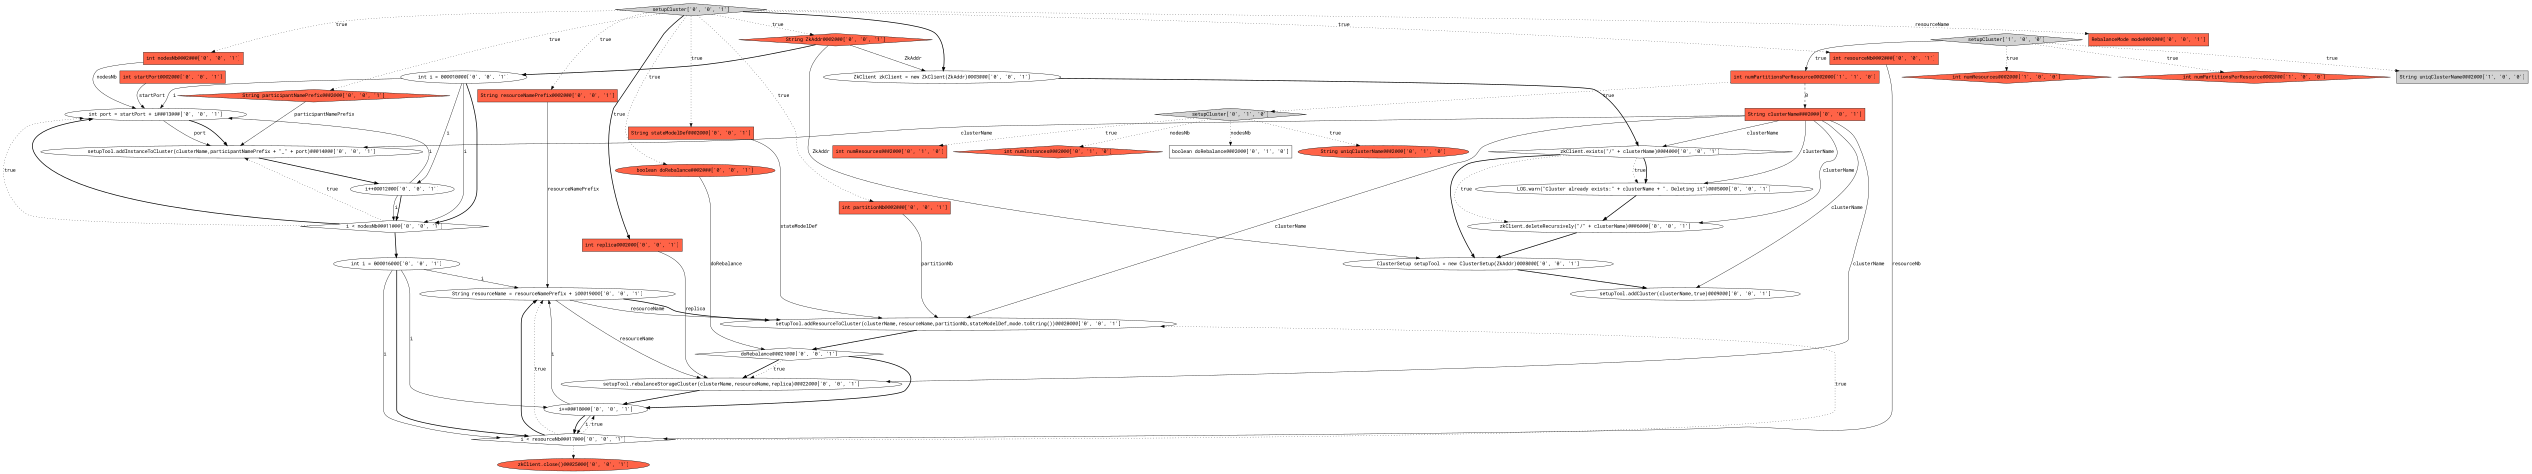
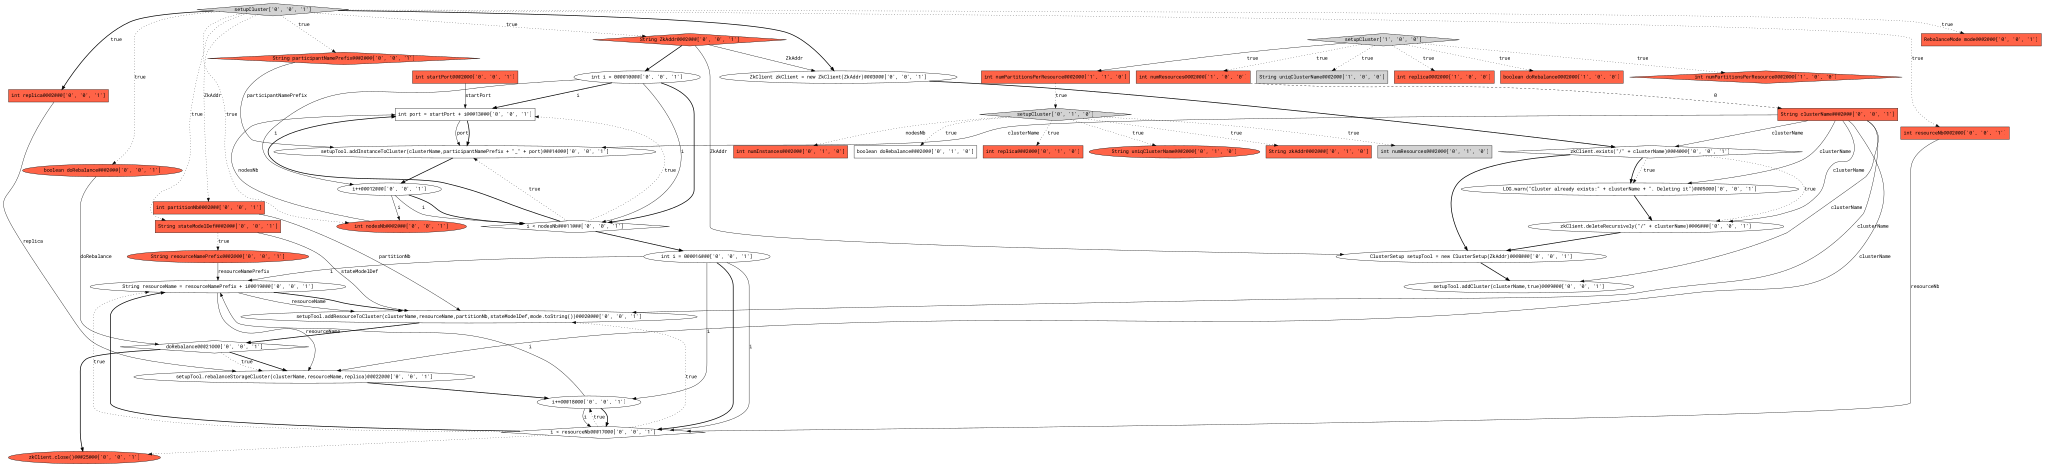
(1932, 25) -> (1947, 25)
(593, 39) -> (218, 240)
(193, 58) -> (402, 227)
none -> (1444, 77)
none -> (1562, 77)
(2007, 77) -> (1193, 77)
(278, 82) -> (554, 95)
(1805, 94) -> (1515, 88)
(548, 96) -> (218, 257)
(784, 96) -> (213, 96)
(156, 114) -> (465, 114)
(353, 128) -> (395, 206)
(1241, 133) -> (951, 133)
(890, 152) -> (1435, 152)
none -> (1033, 152)
(1058, 152) -> (791, 152)
none -> (1319, 152)
(819, 401) -> (81, 365)
